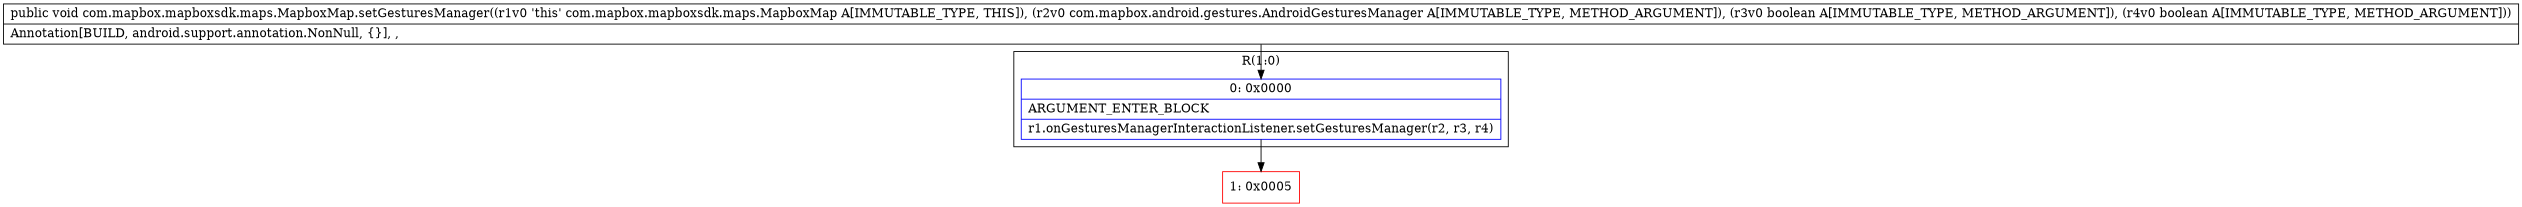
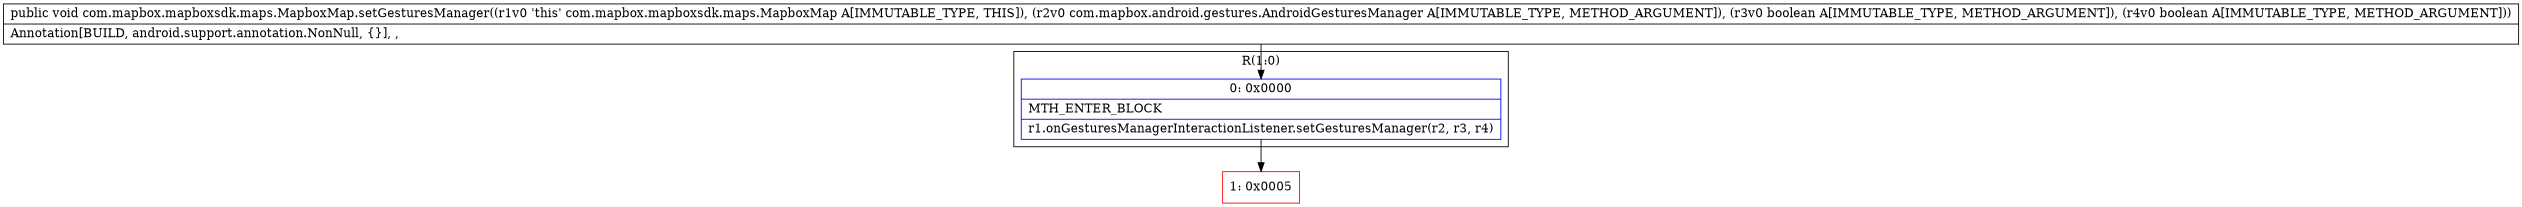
(1119, 109) -> (1096, 109)
